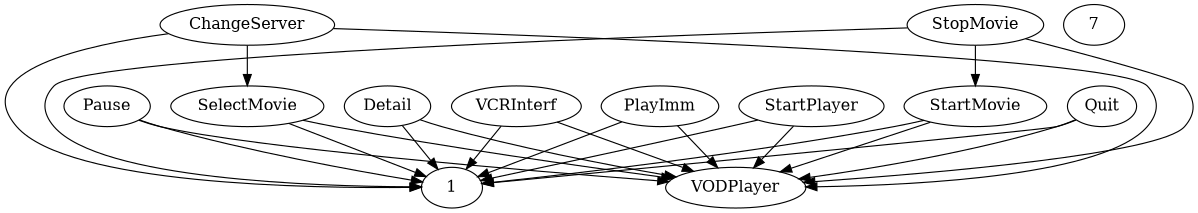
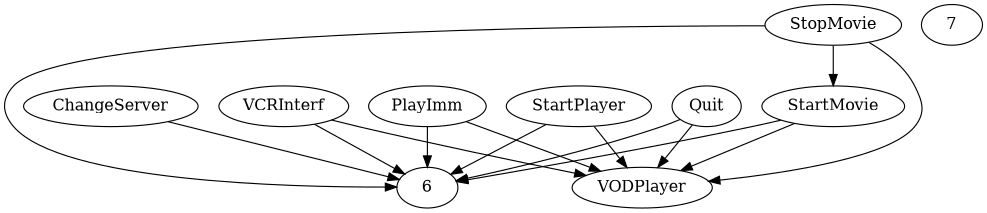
(934, 57) -> none
(107, 106) -> none
(247, 106) -> none
(388, 106) -> none
(452, 188) -> (427, 188)
